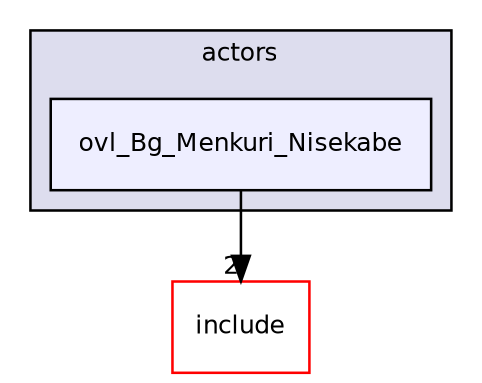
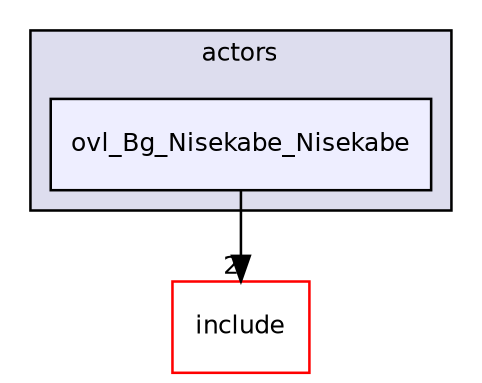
(241, 145) -> (241, 145)
